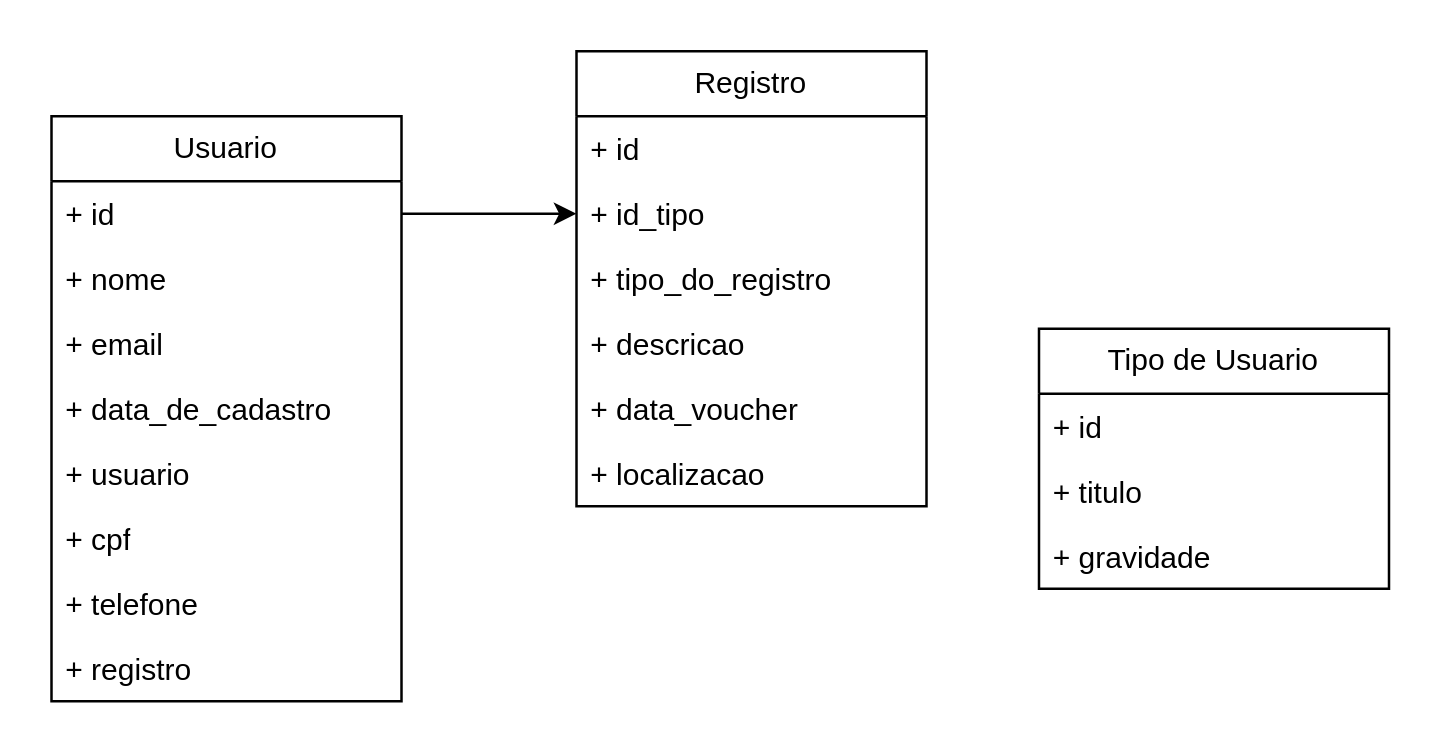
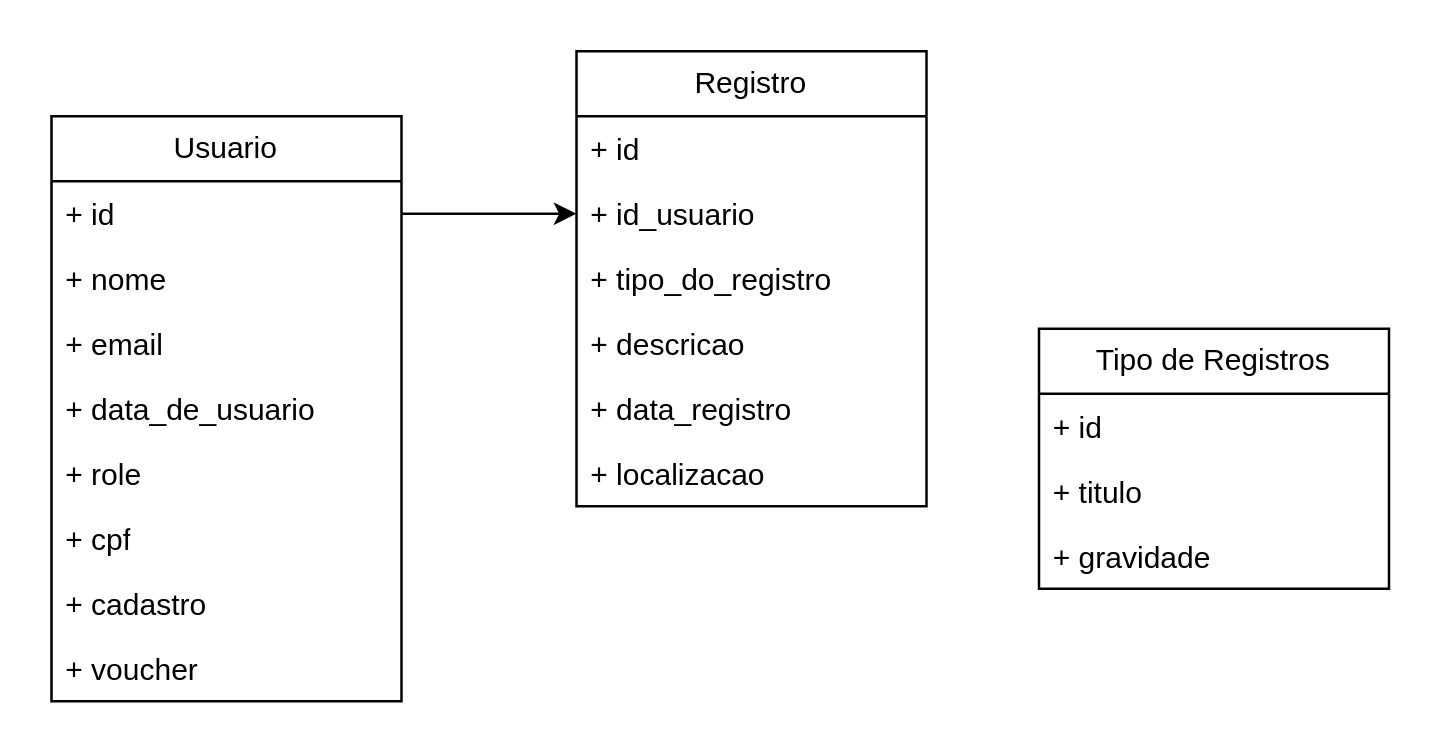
(655, 217) -> (680, 217)
(1214, 361) -> (1214, 361)
(214, 412) -> (201, 412)
(705, 412) -> (709, 412)
(134, 477) -> (109, 477)
(142, 607) -> (146, 607)
(142, 672) -> (138, 672)
